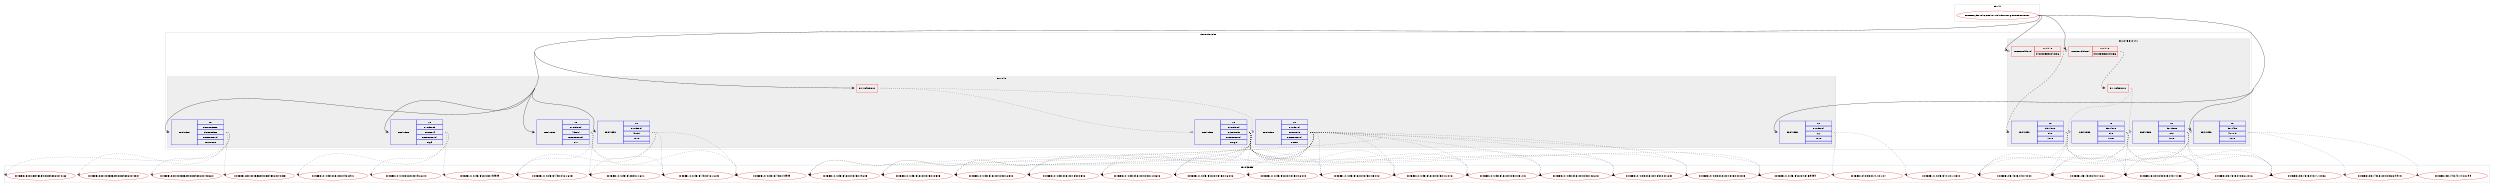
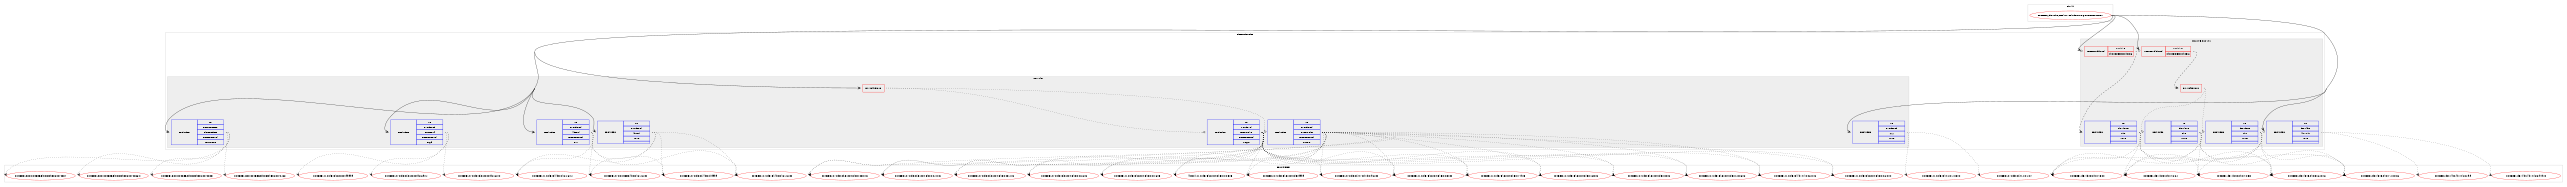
(41, 176) -> (260, 176)
(406, 176) -> (479, 176)
(626, 176) -> (553, 176)
(699, 176) -> (626, 176)
(845, 176) -> (1357, 176)
(1210, 176) -> (1795, 176)
none -> (1503, 176)
(1722, 176) -> (1210, 176)
(1868, 176) -> (2015, 176)
(2161, 176) -> (2234, 176)
(2380, 176) -> (2526, 176)
